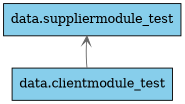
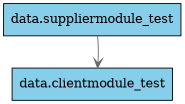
(86, 56) -> (98, 47)
